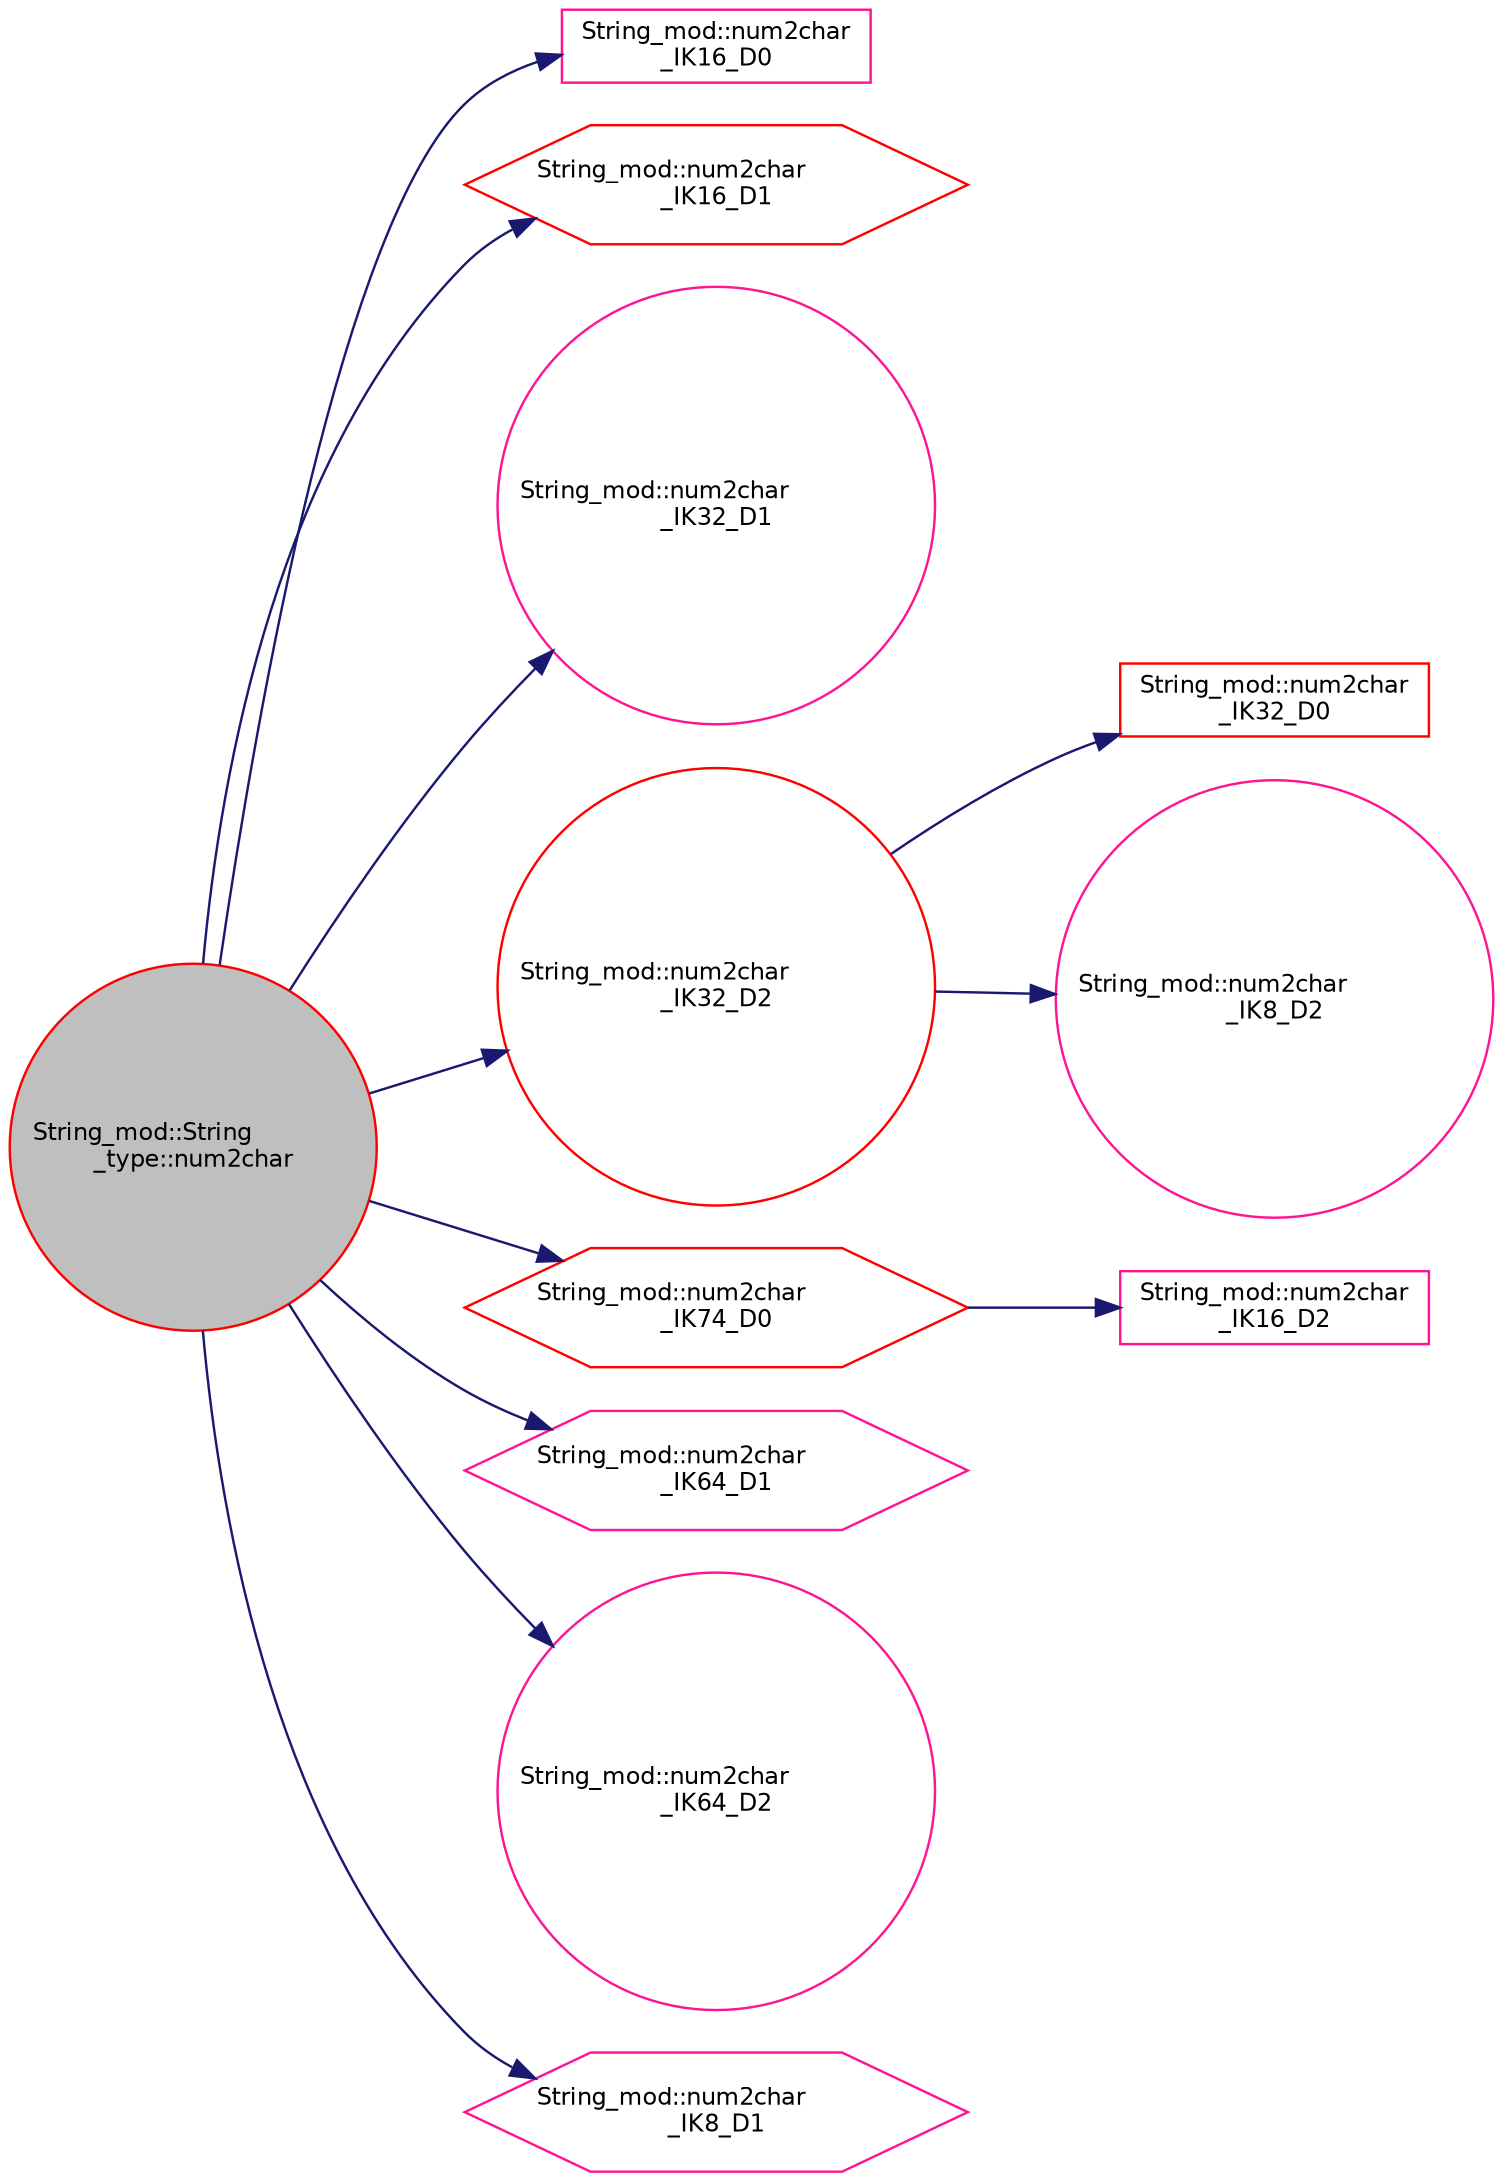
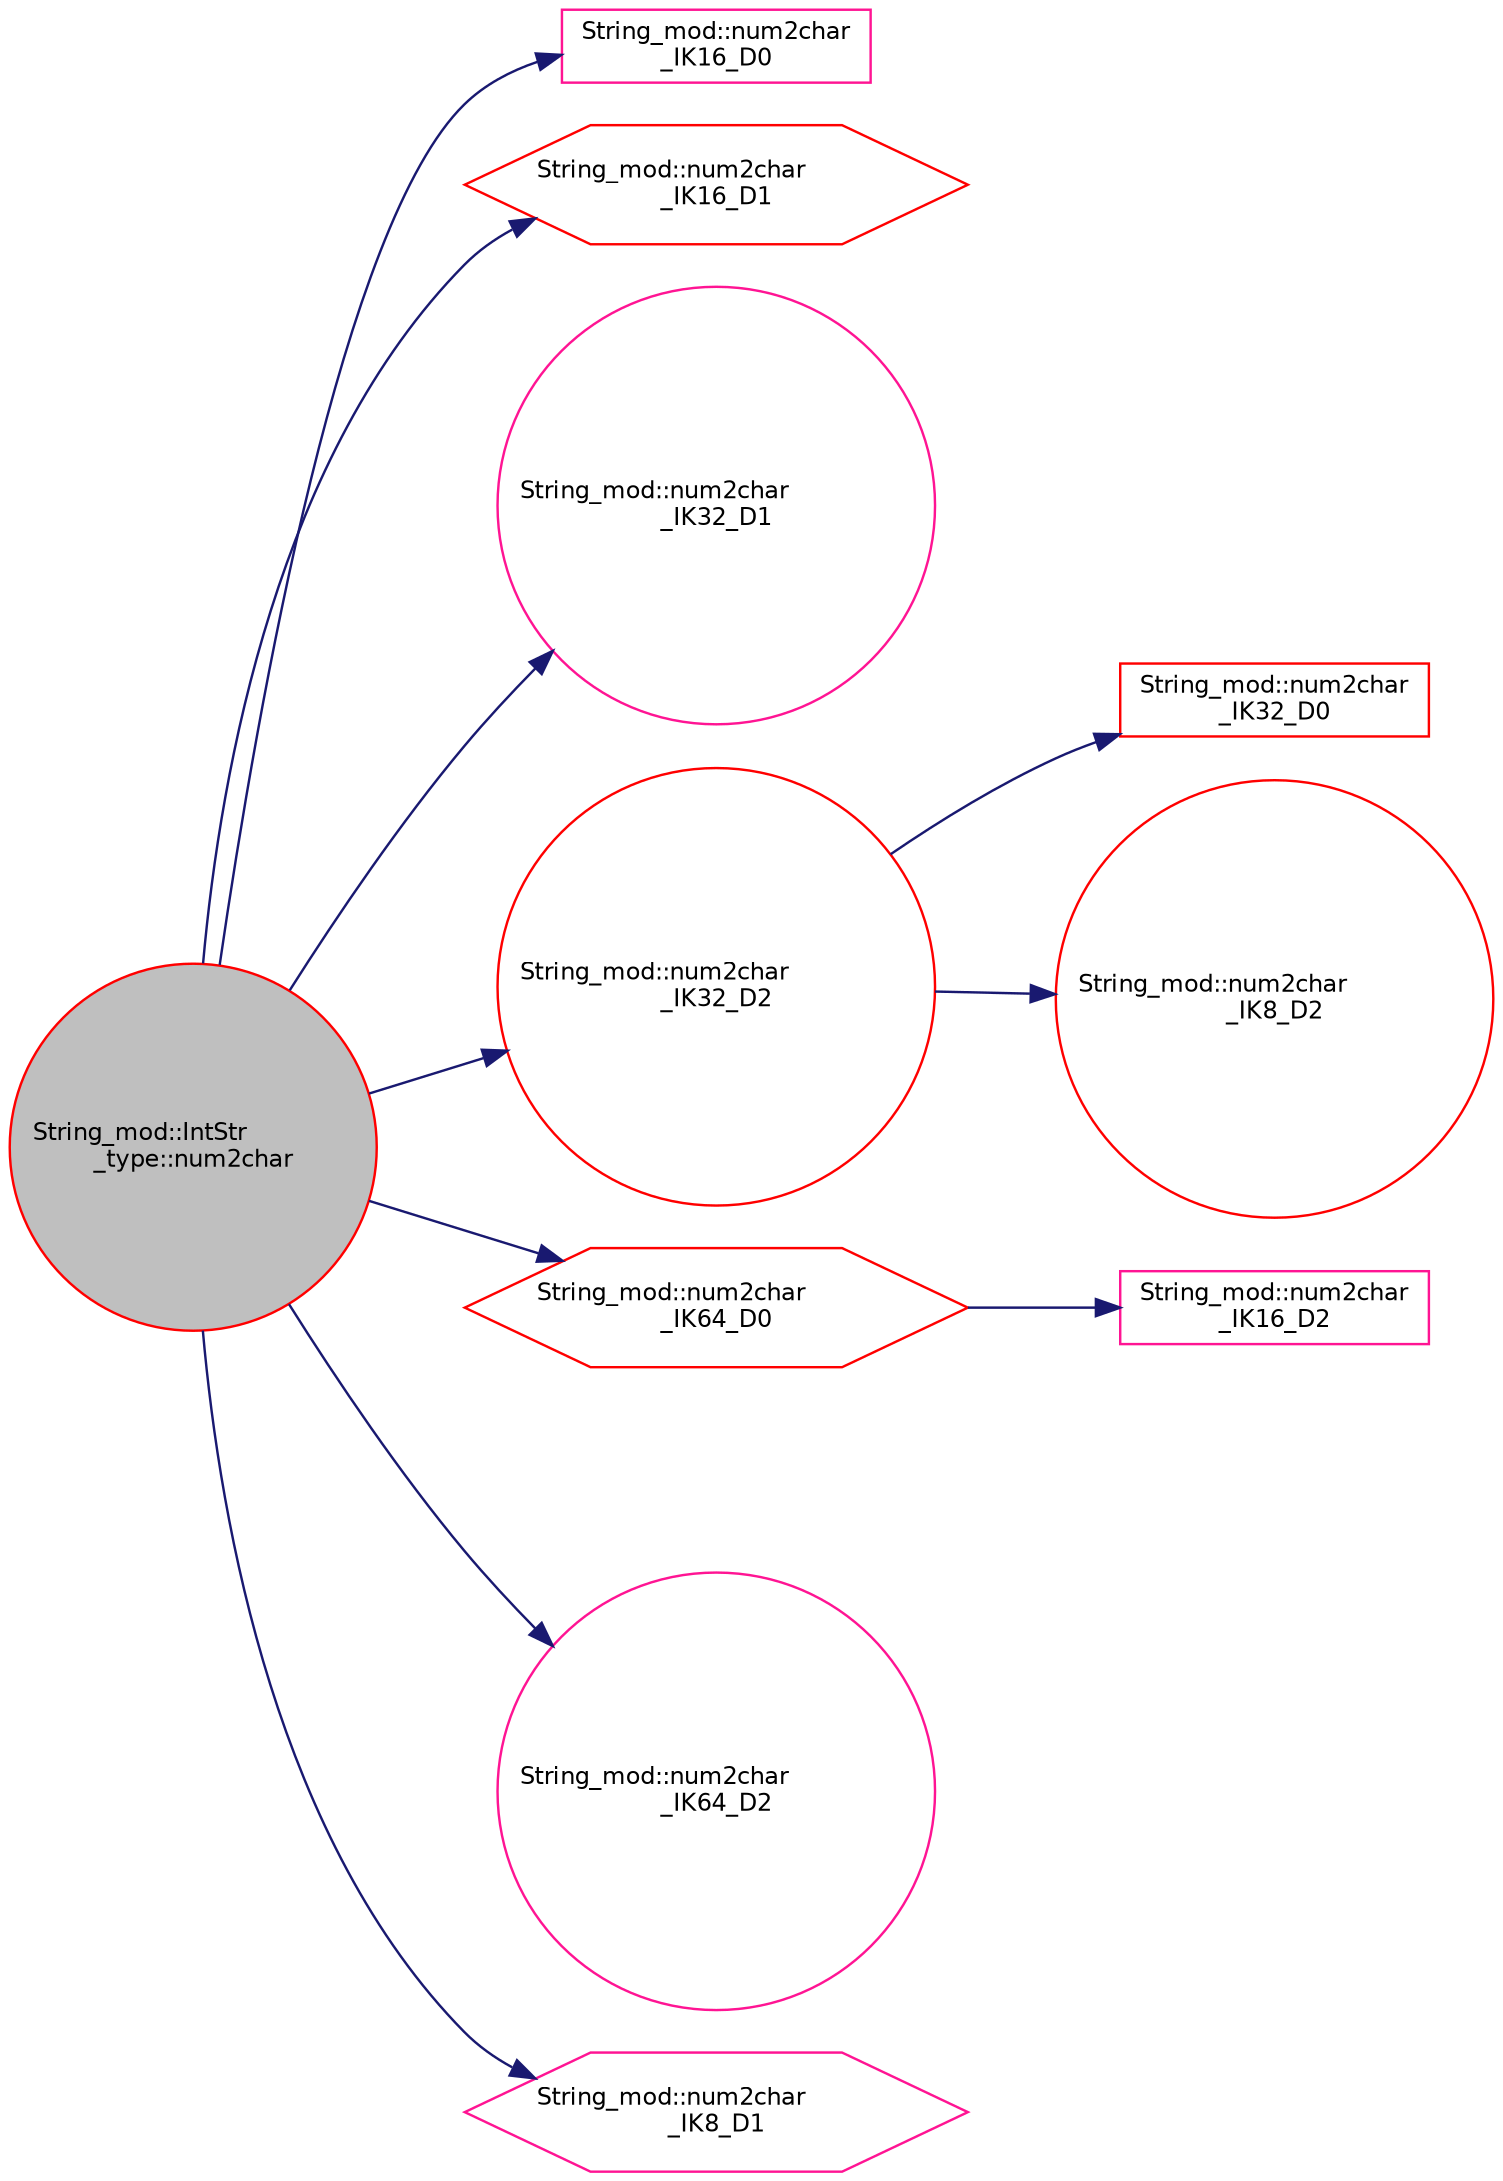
(1275, 999) -> (1275, 999)
(193, 1147) -> (193, 1147)
(716, 1308) -> (716, 1308)
(716, 1470) -> none
